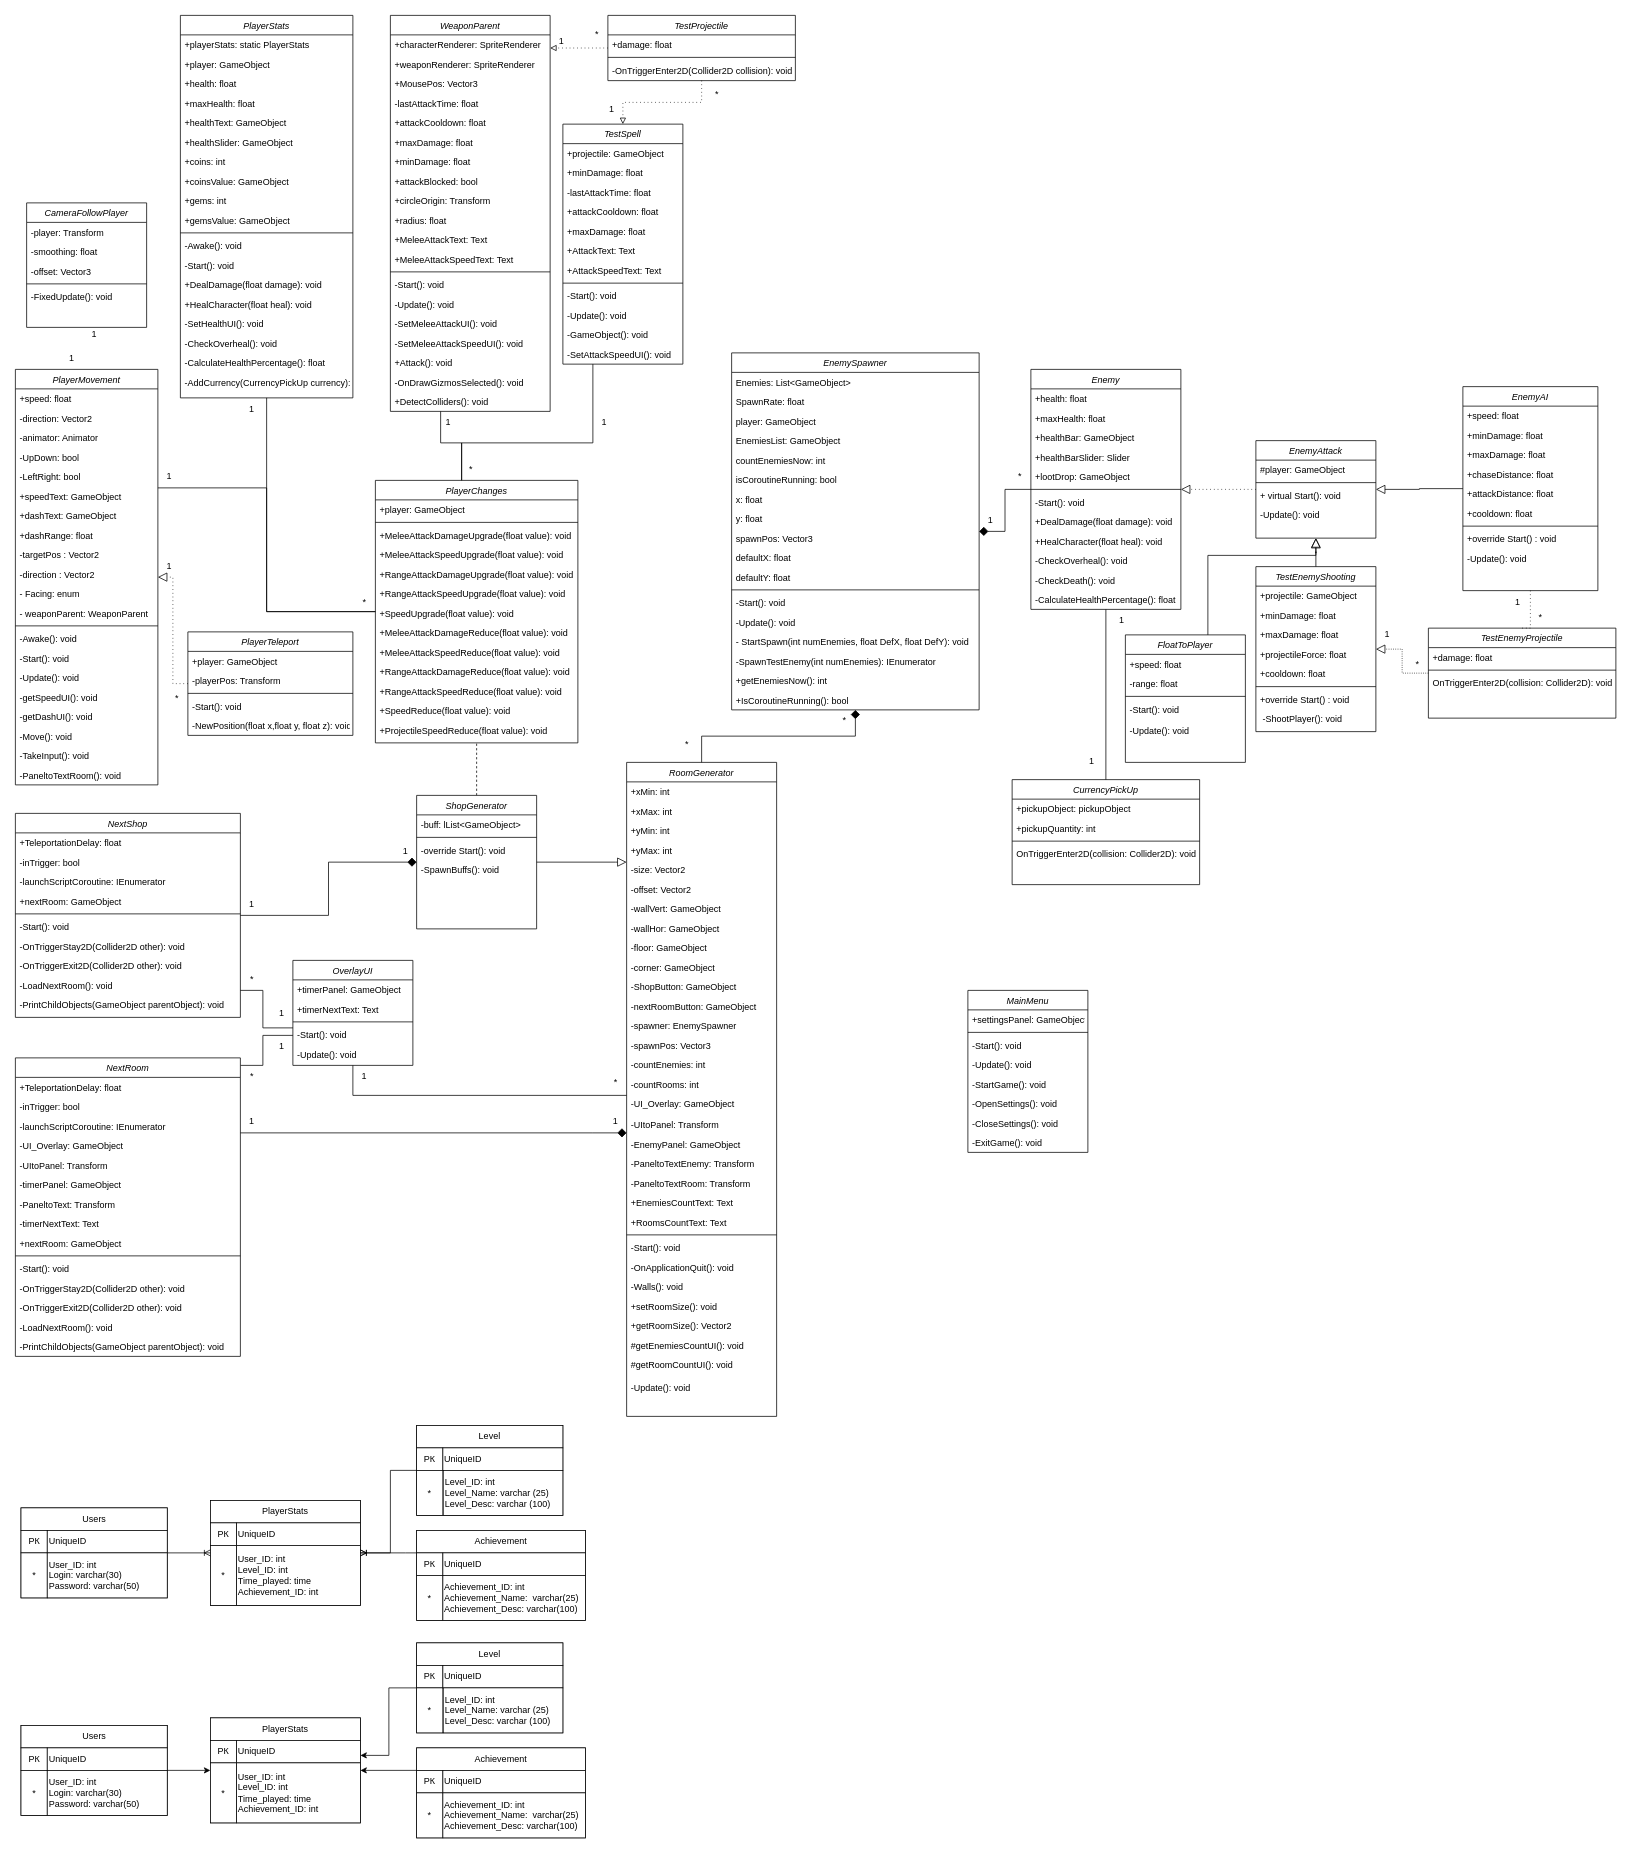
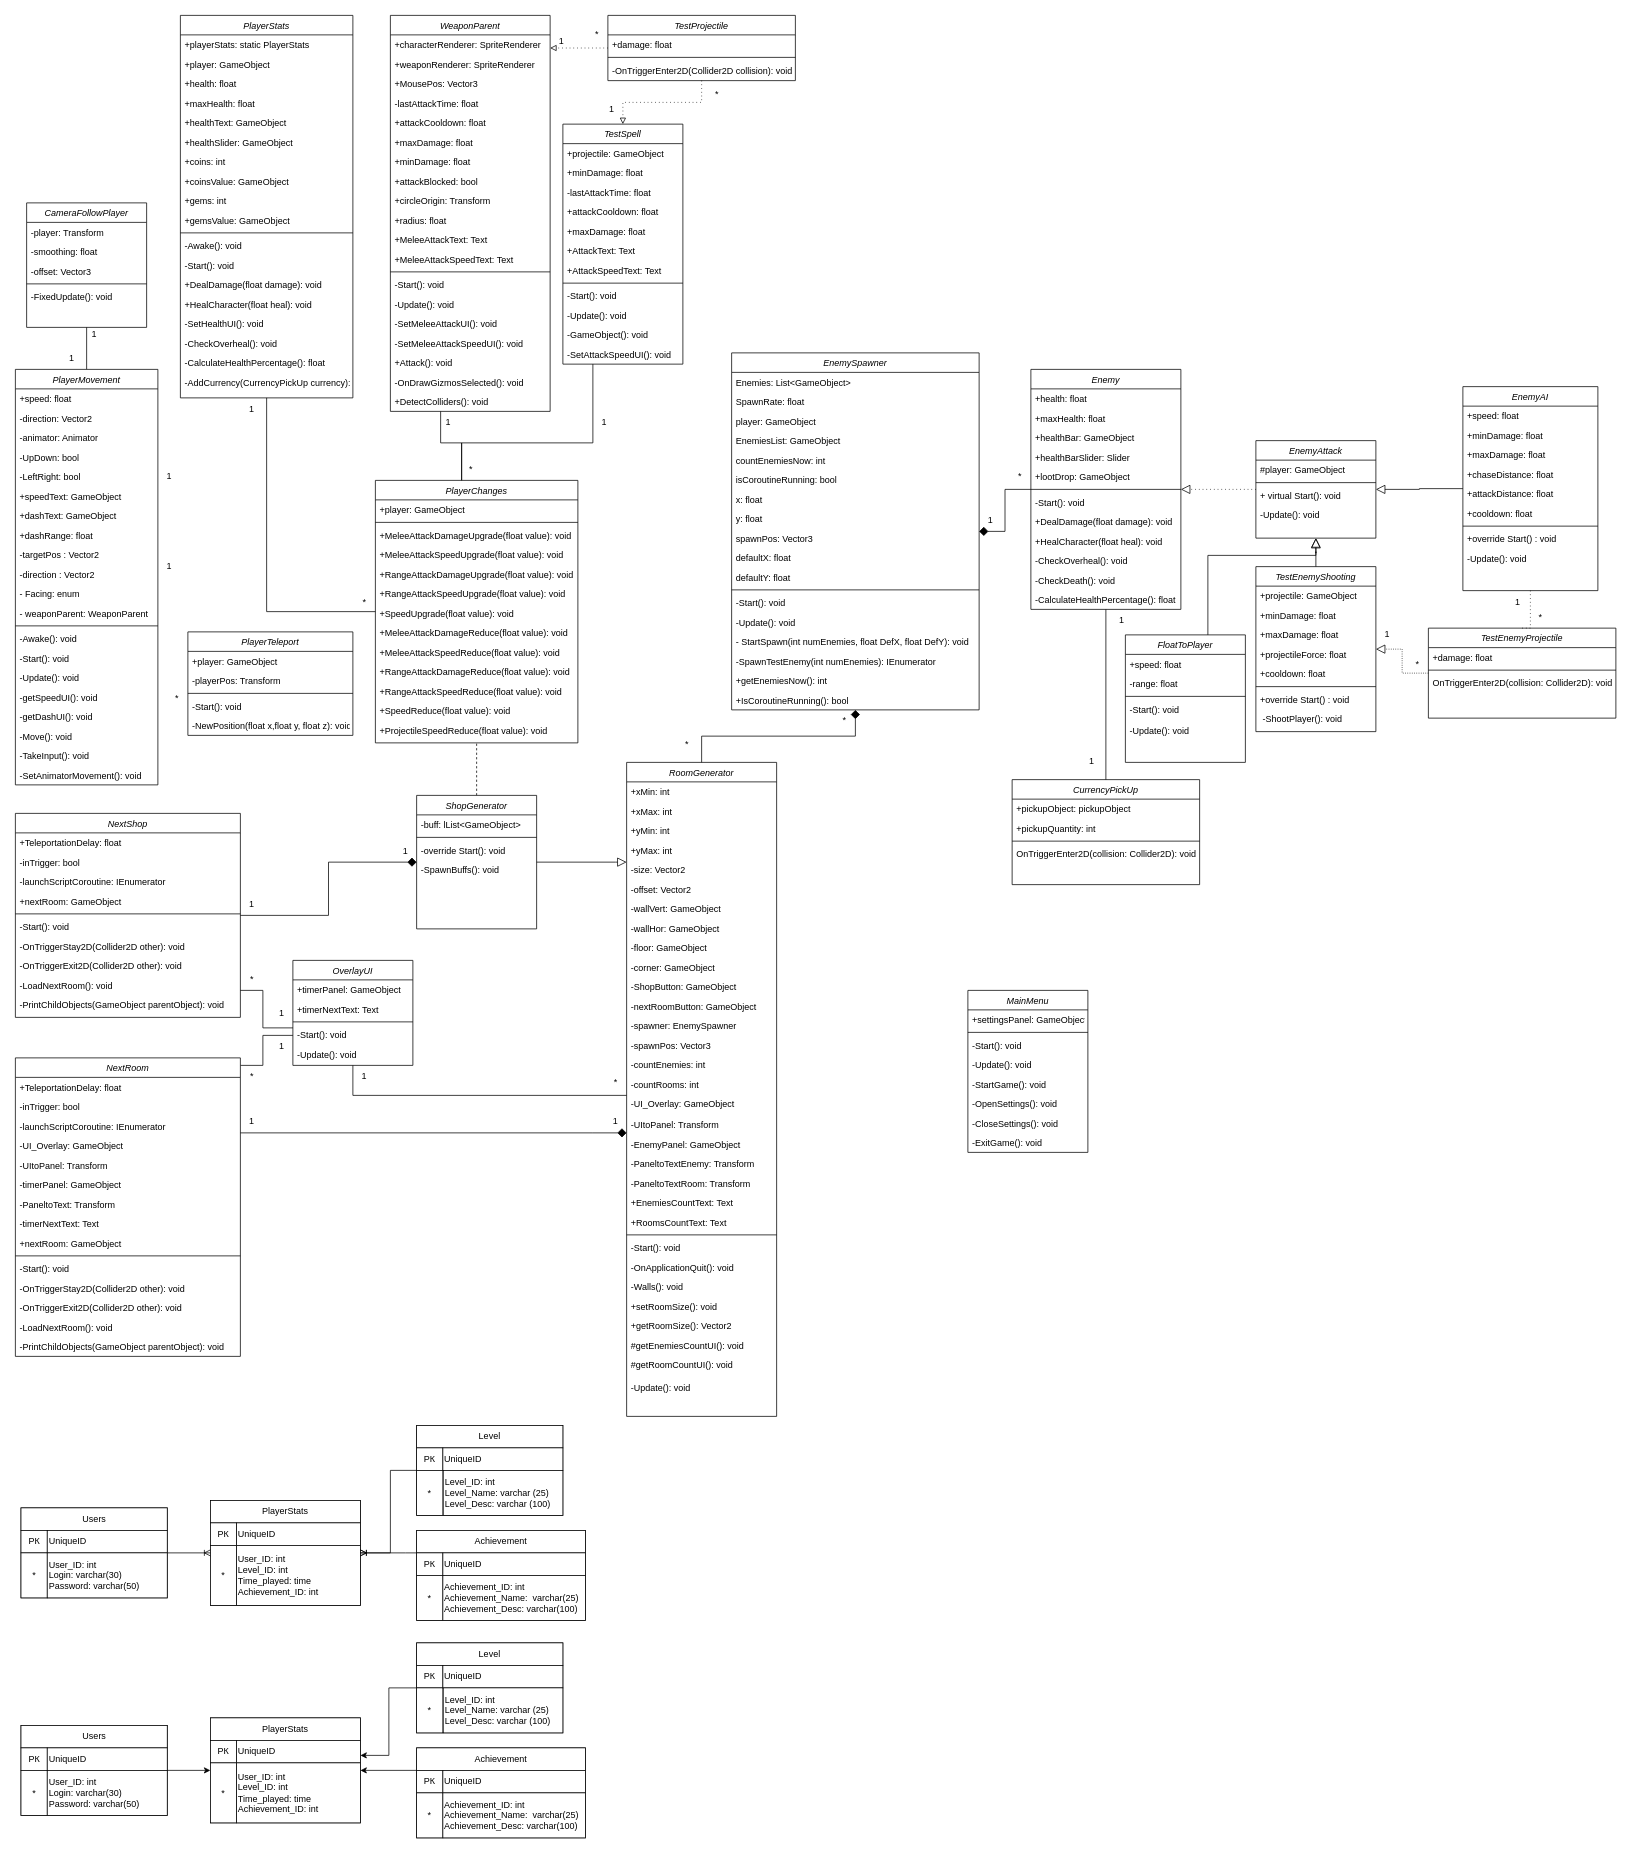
none -> (87, 349)
(211, 488) -> none
(173, 634) -> none
(75, 776) -> (85, 776)
